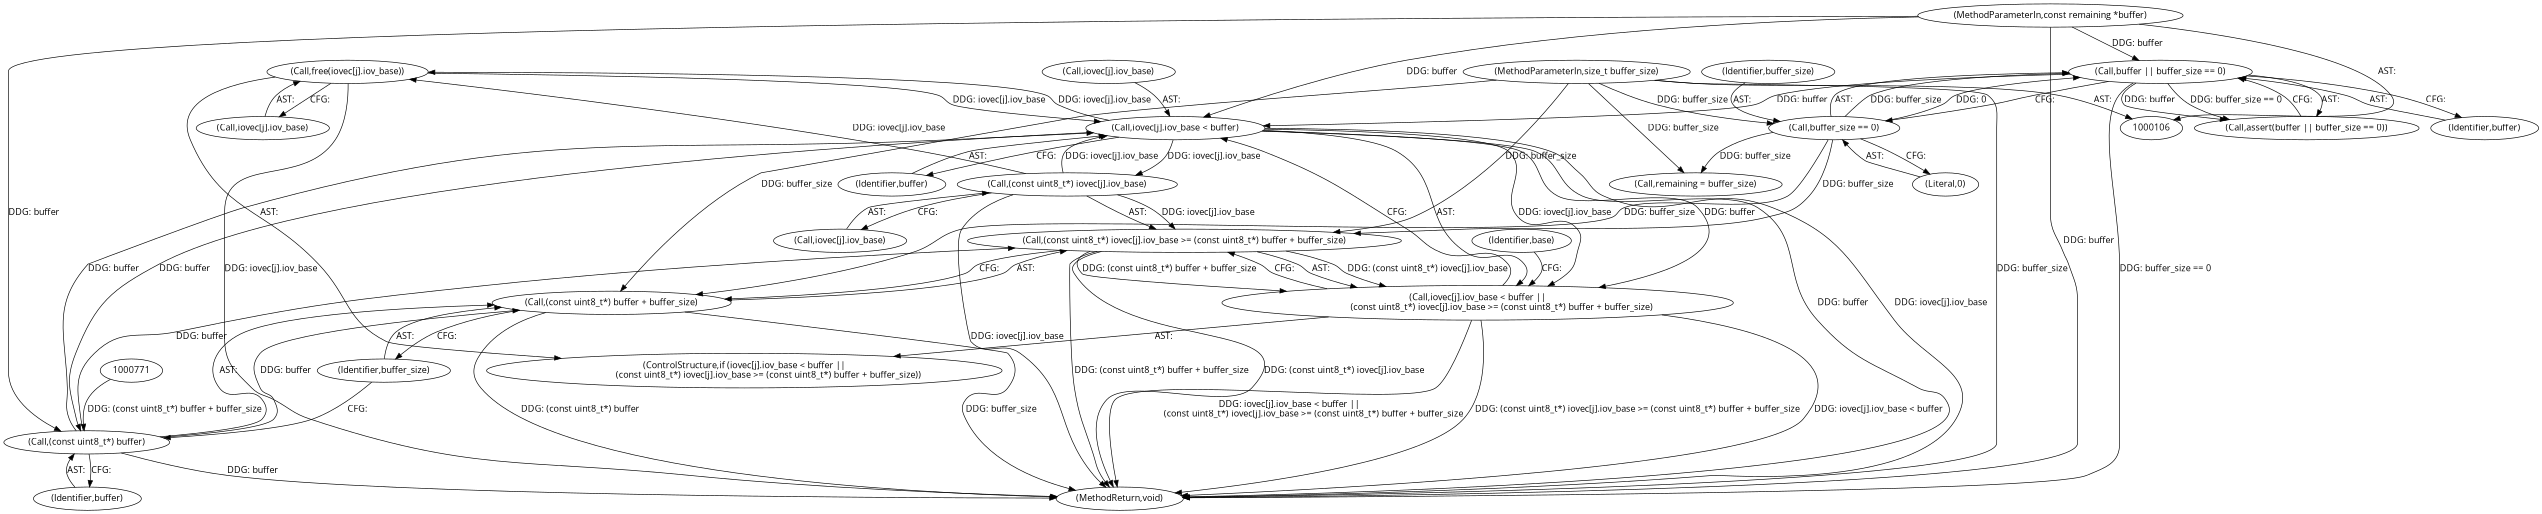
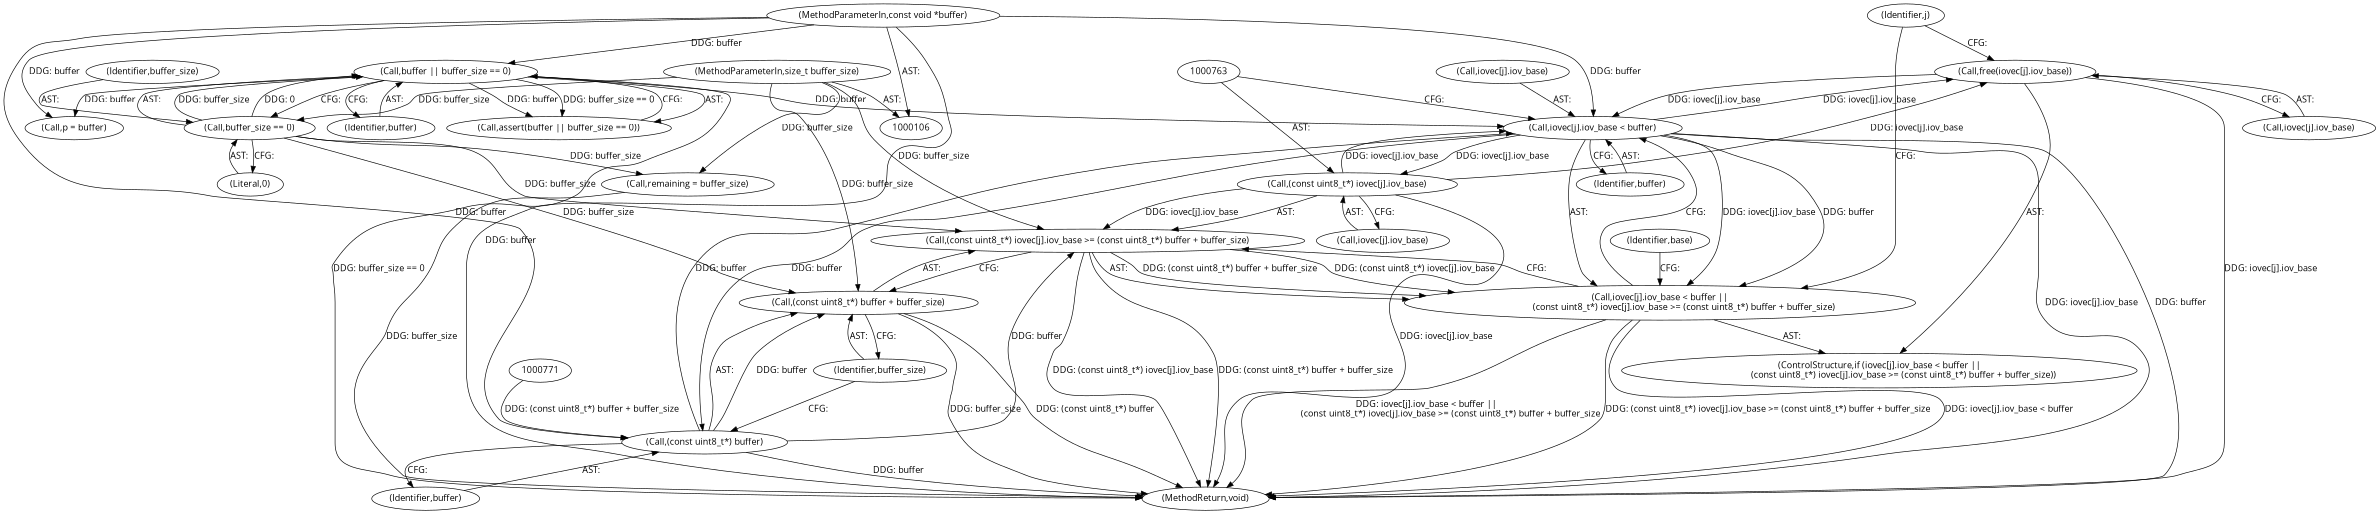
none -> (1906, 16)
(2050, 16) -> (883, 16)
none -> (1209, 72)
none -> (74, 128)
(1936, 462) -> (389, 460)
